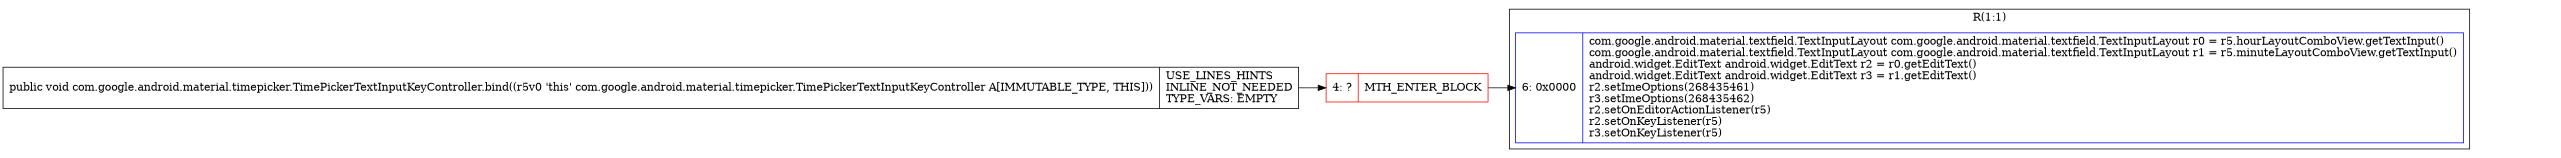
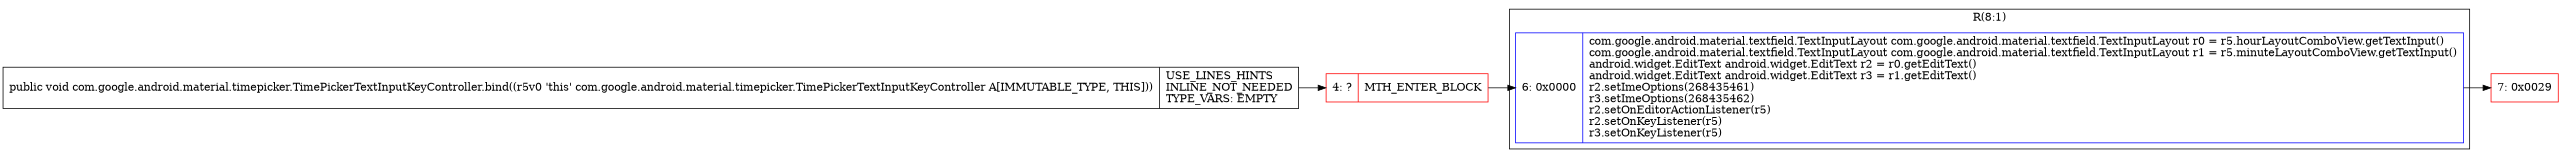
(1990, 18) -> (1990, 18)
none -> (2525, 88)
